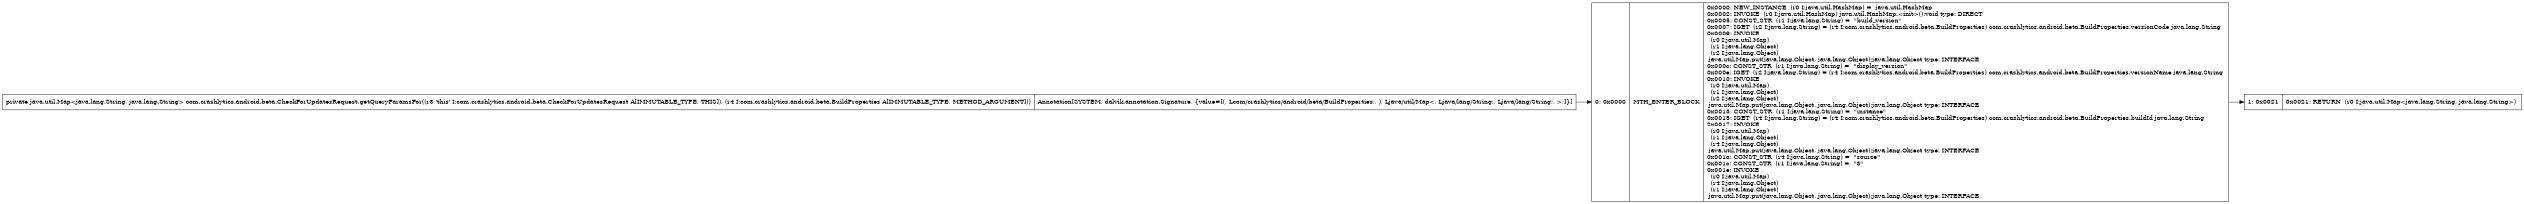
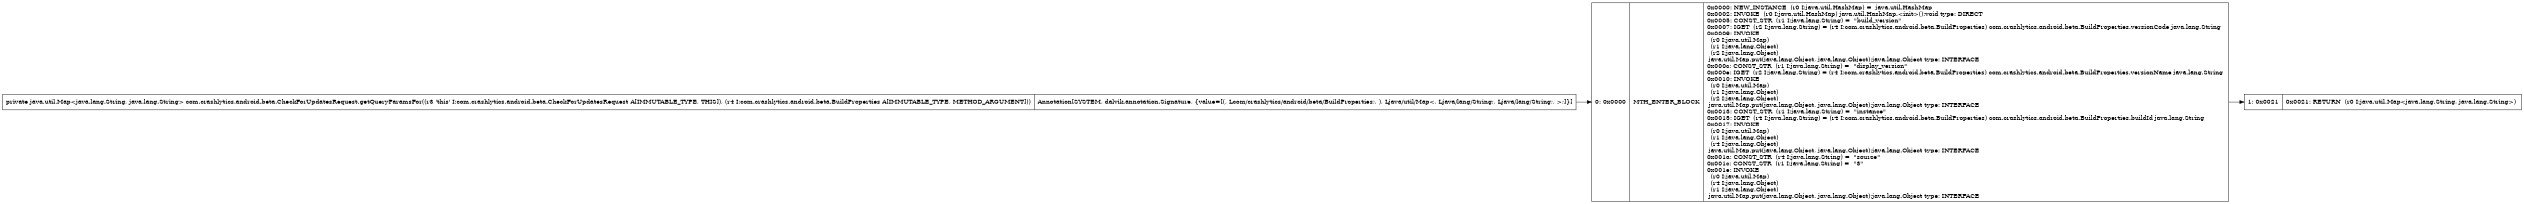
(1735, 125) -> (1735, 125)
